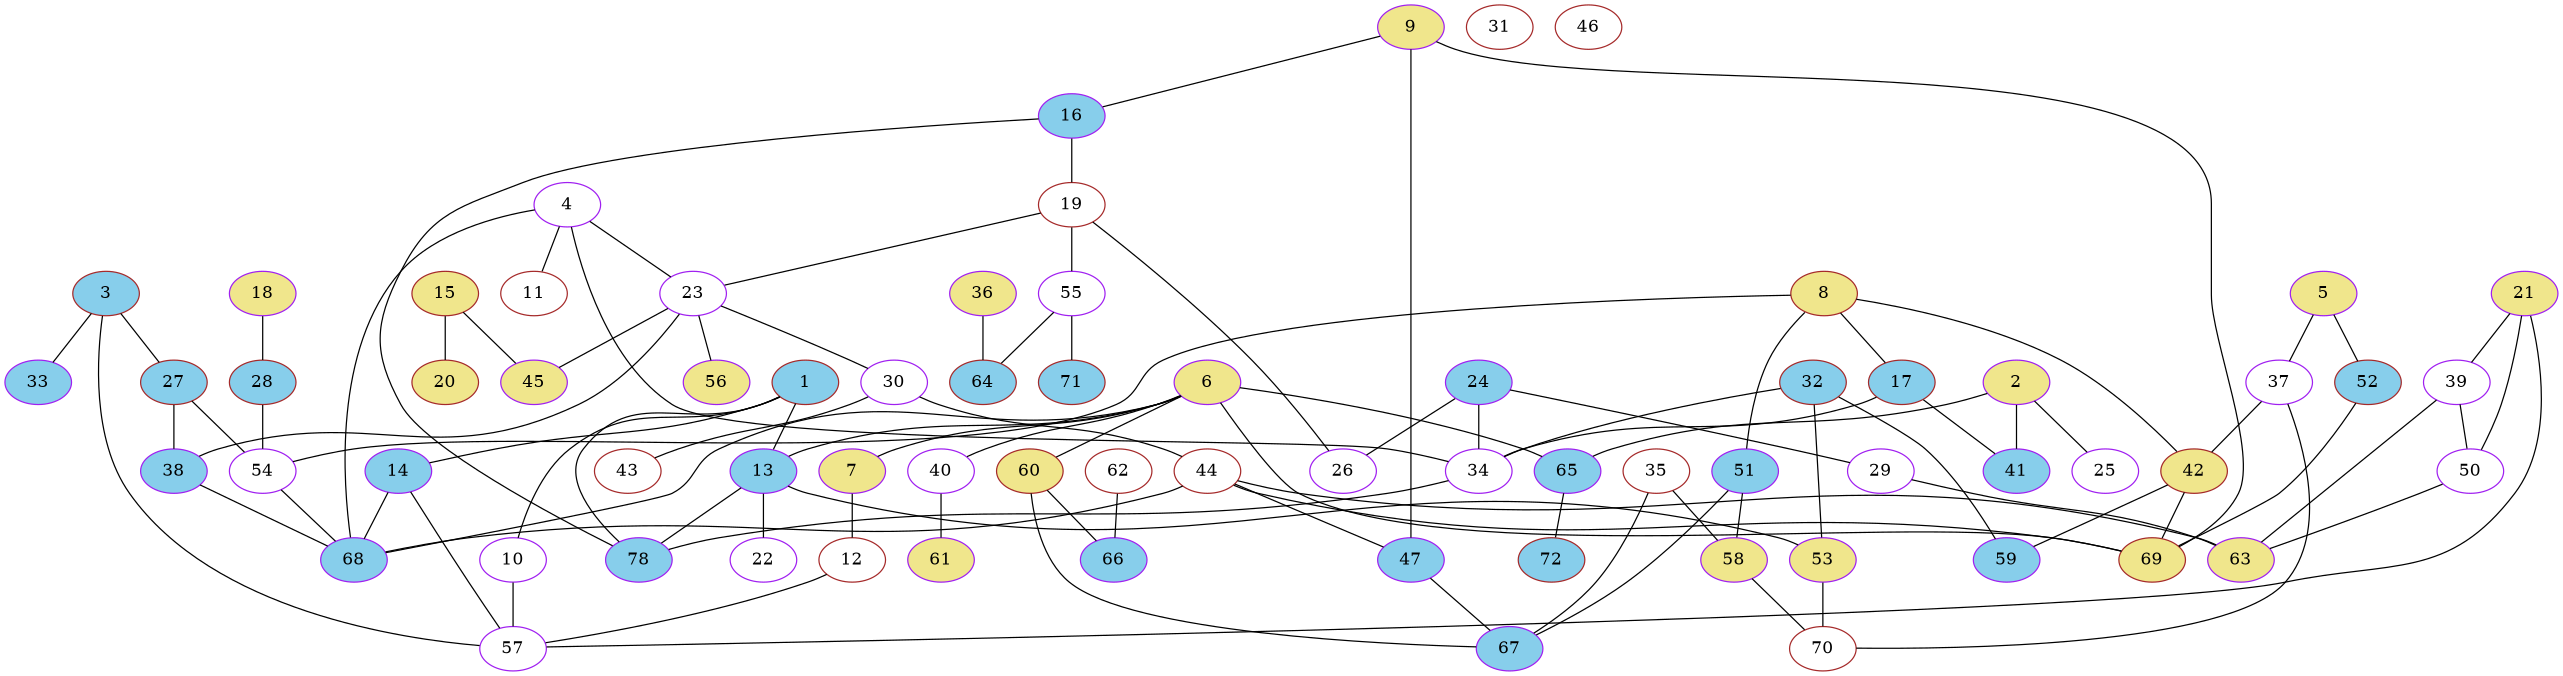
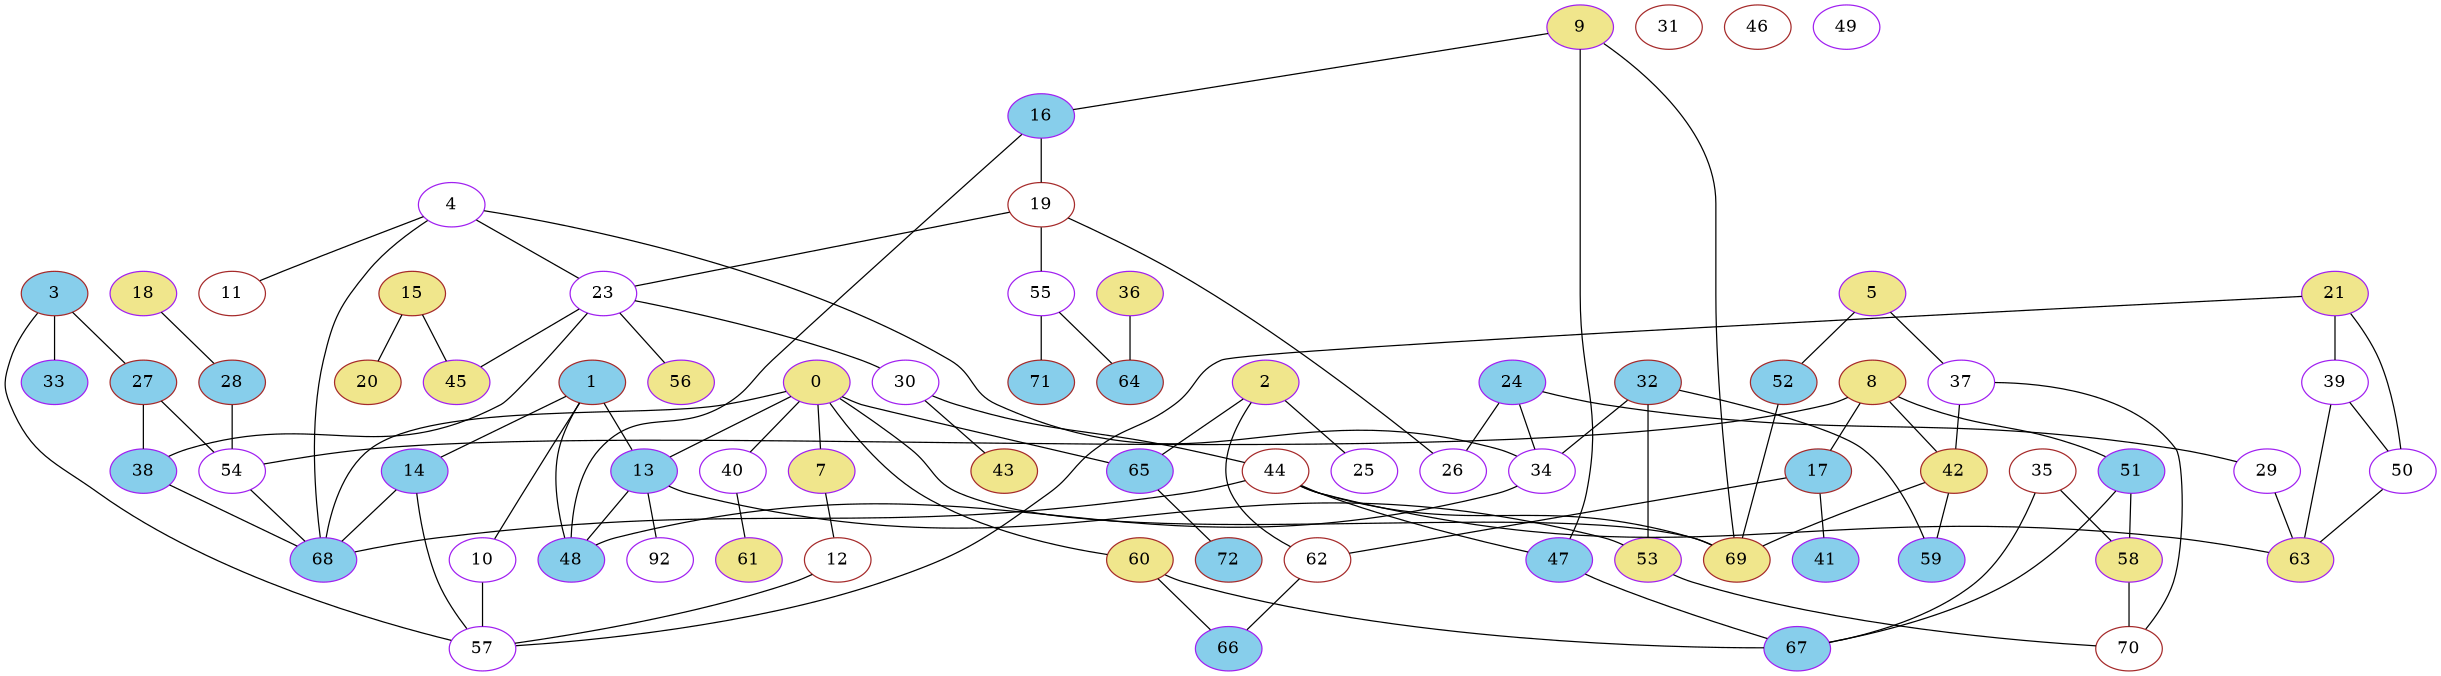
none -> (1847, 27)
(1207, 382) -> (817, 382)
(2016, 427) -> (1227, 477)
(1652, 428) -> (1600, 510)
(628, 471) -> (1004, 471)
(639, 560) -> (571, 560)
(763, 560) -> (660, 560)
